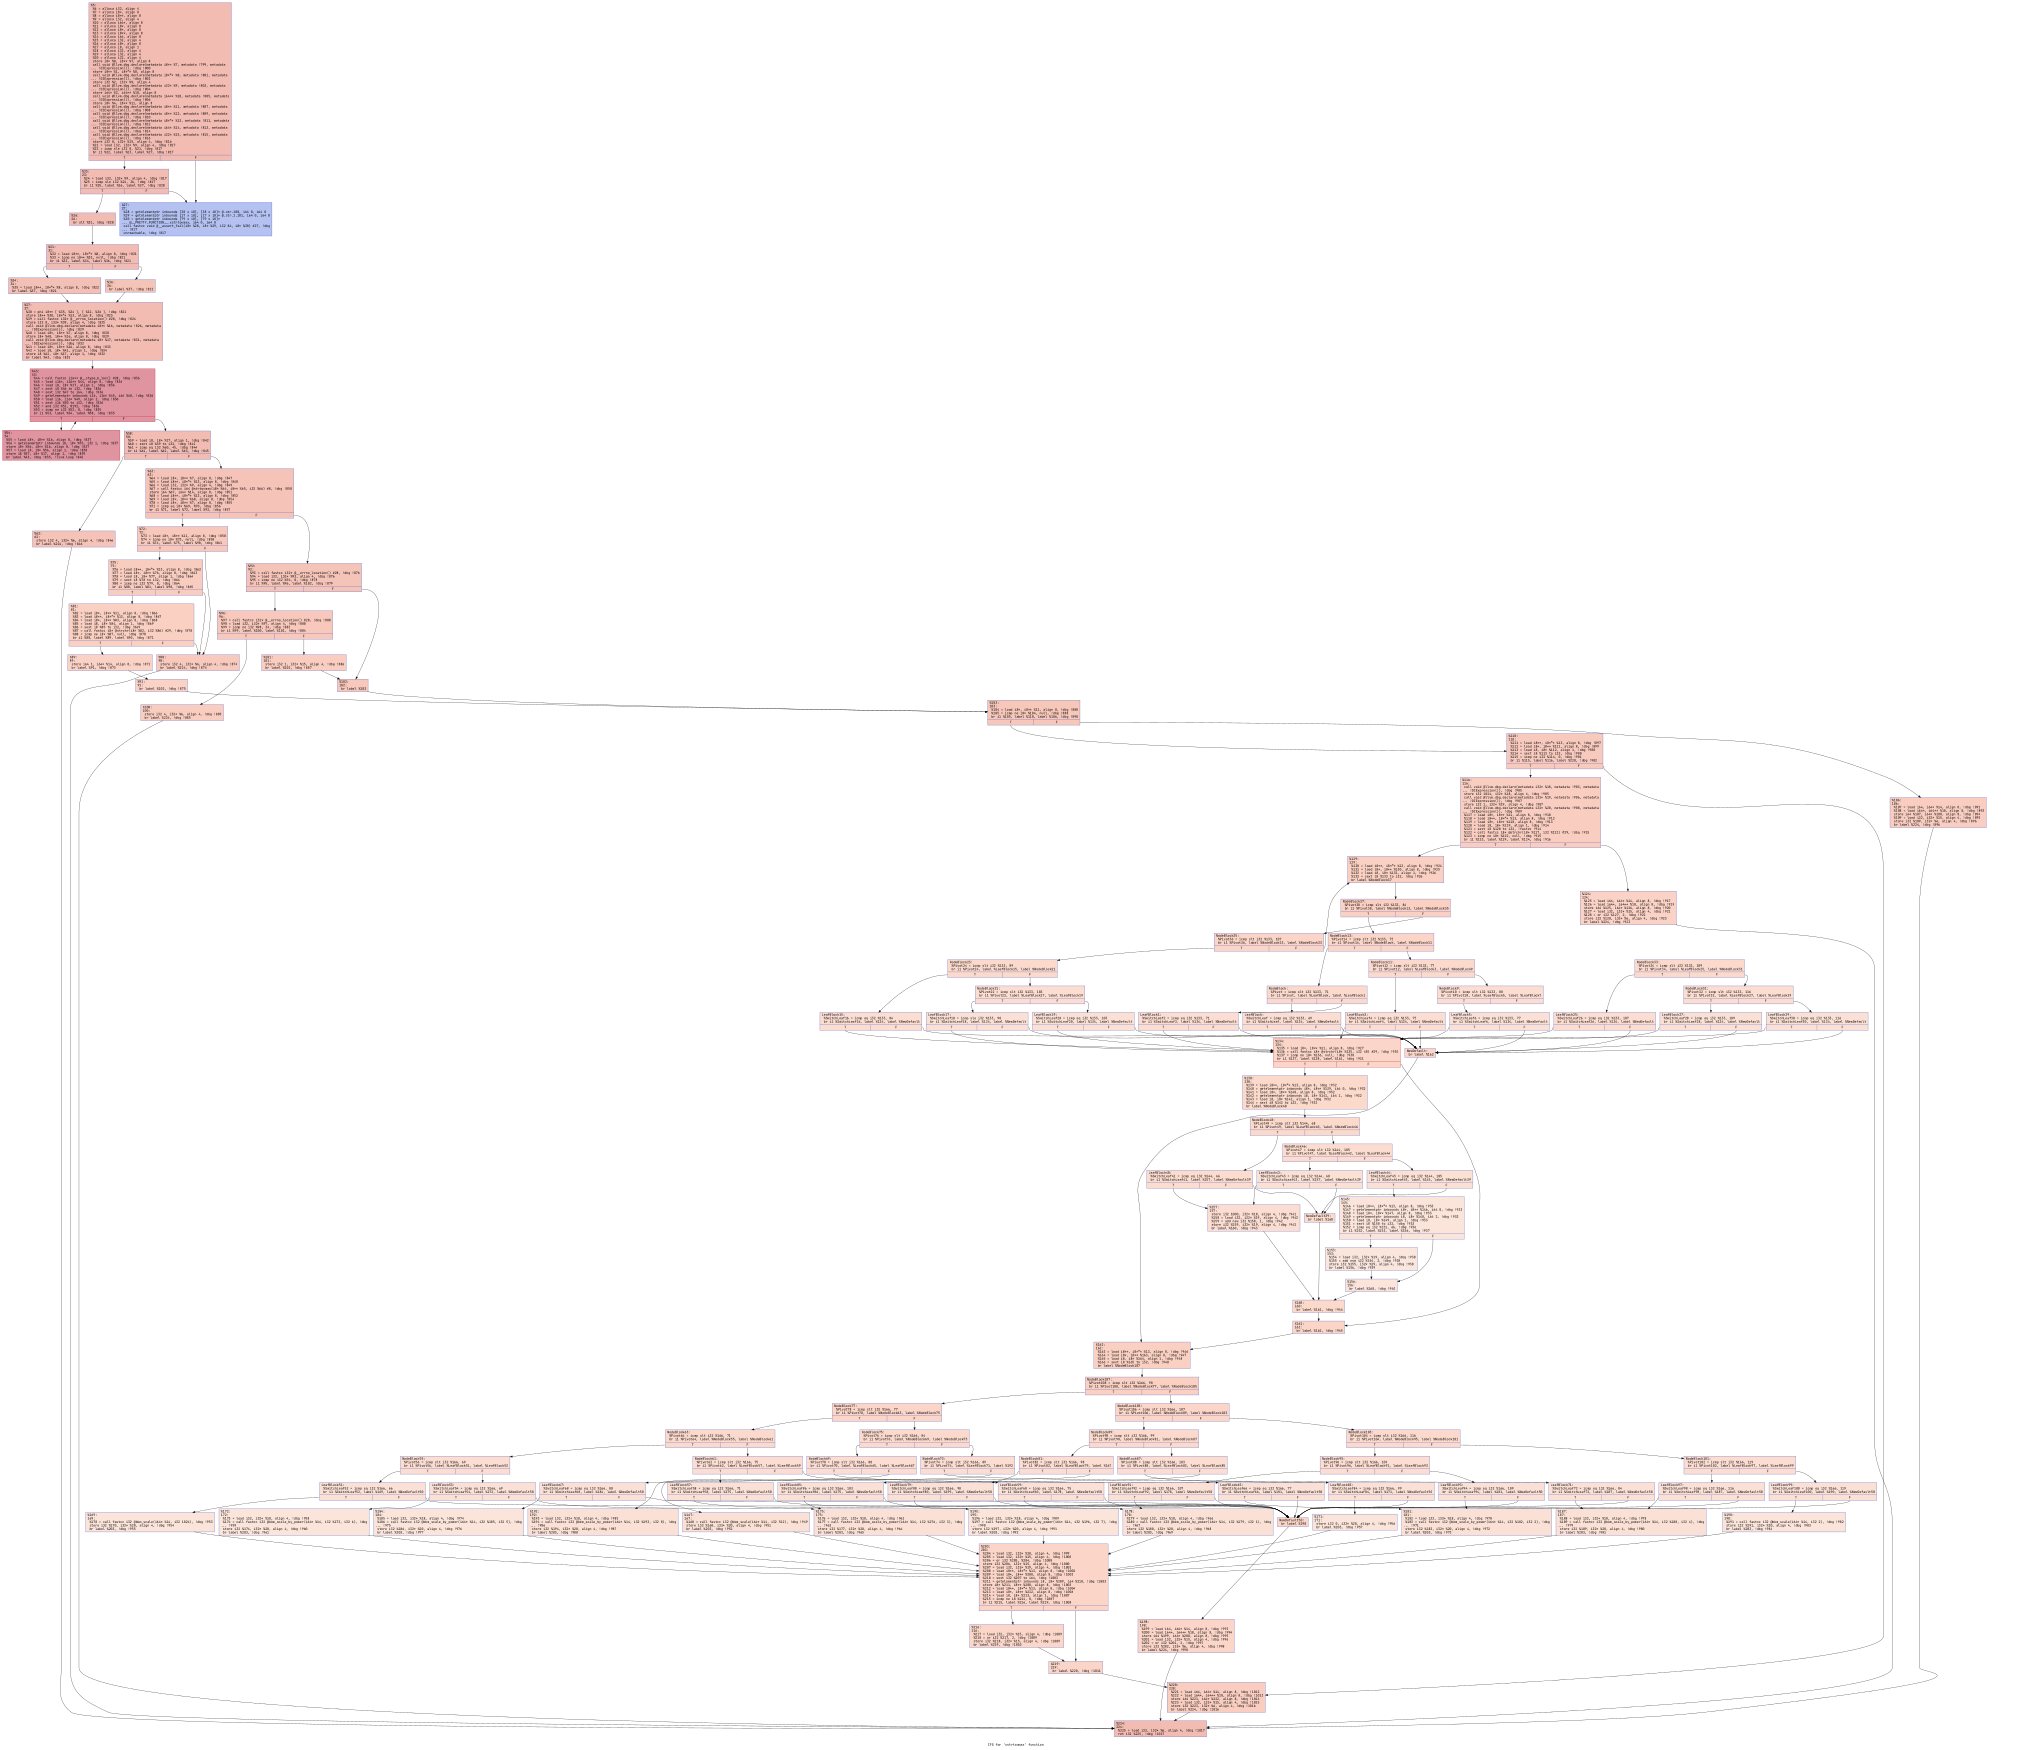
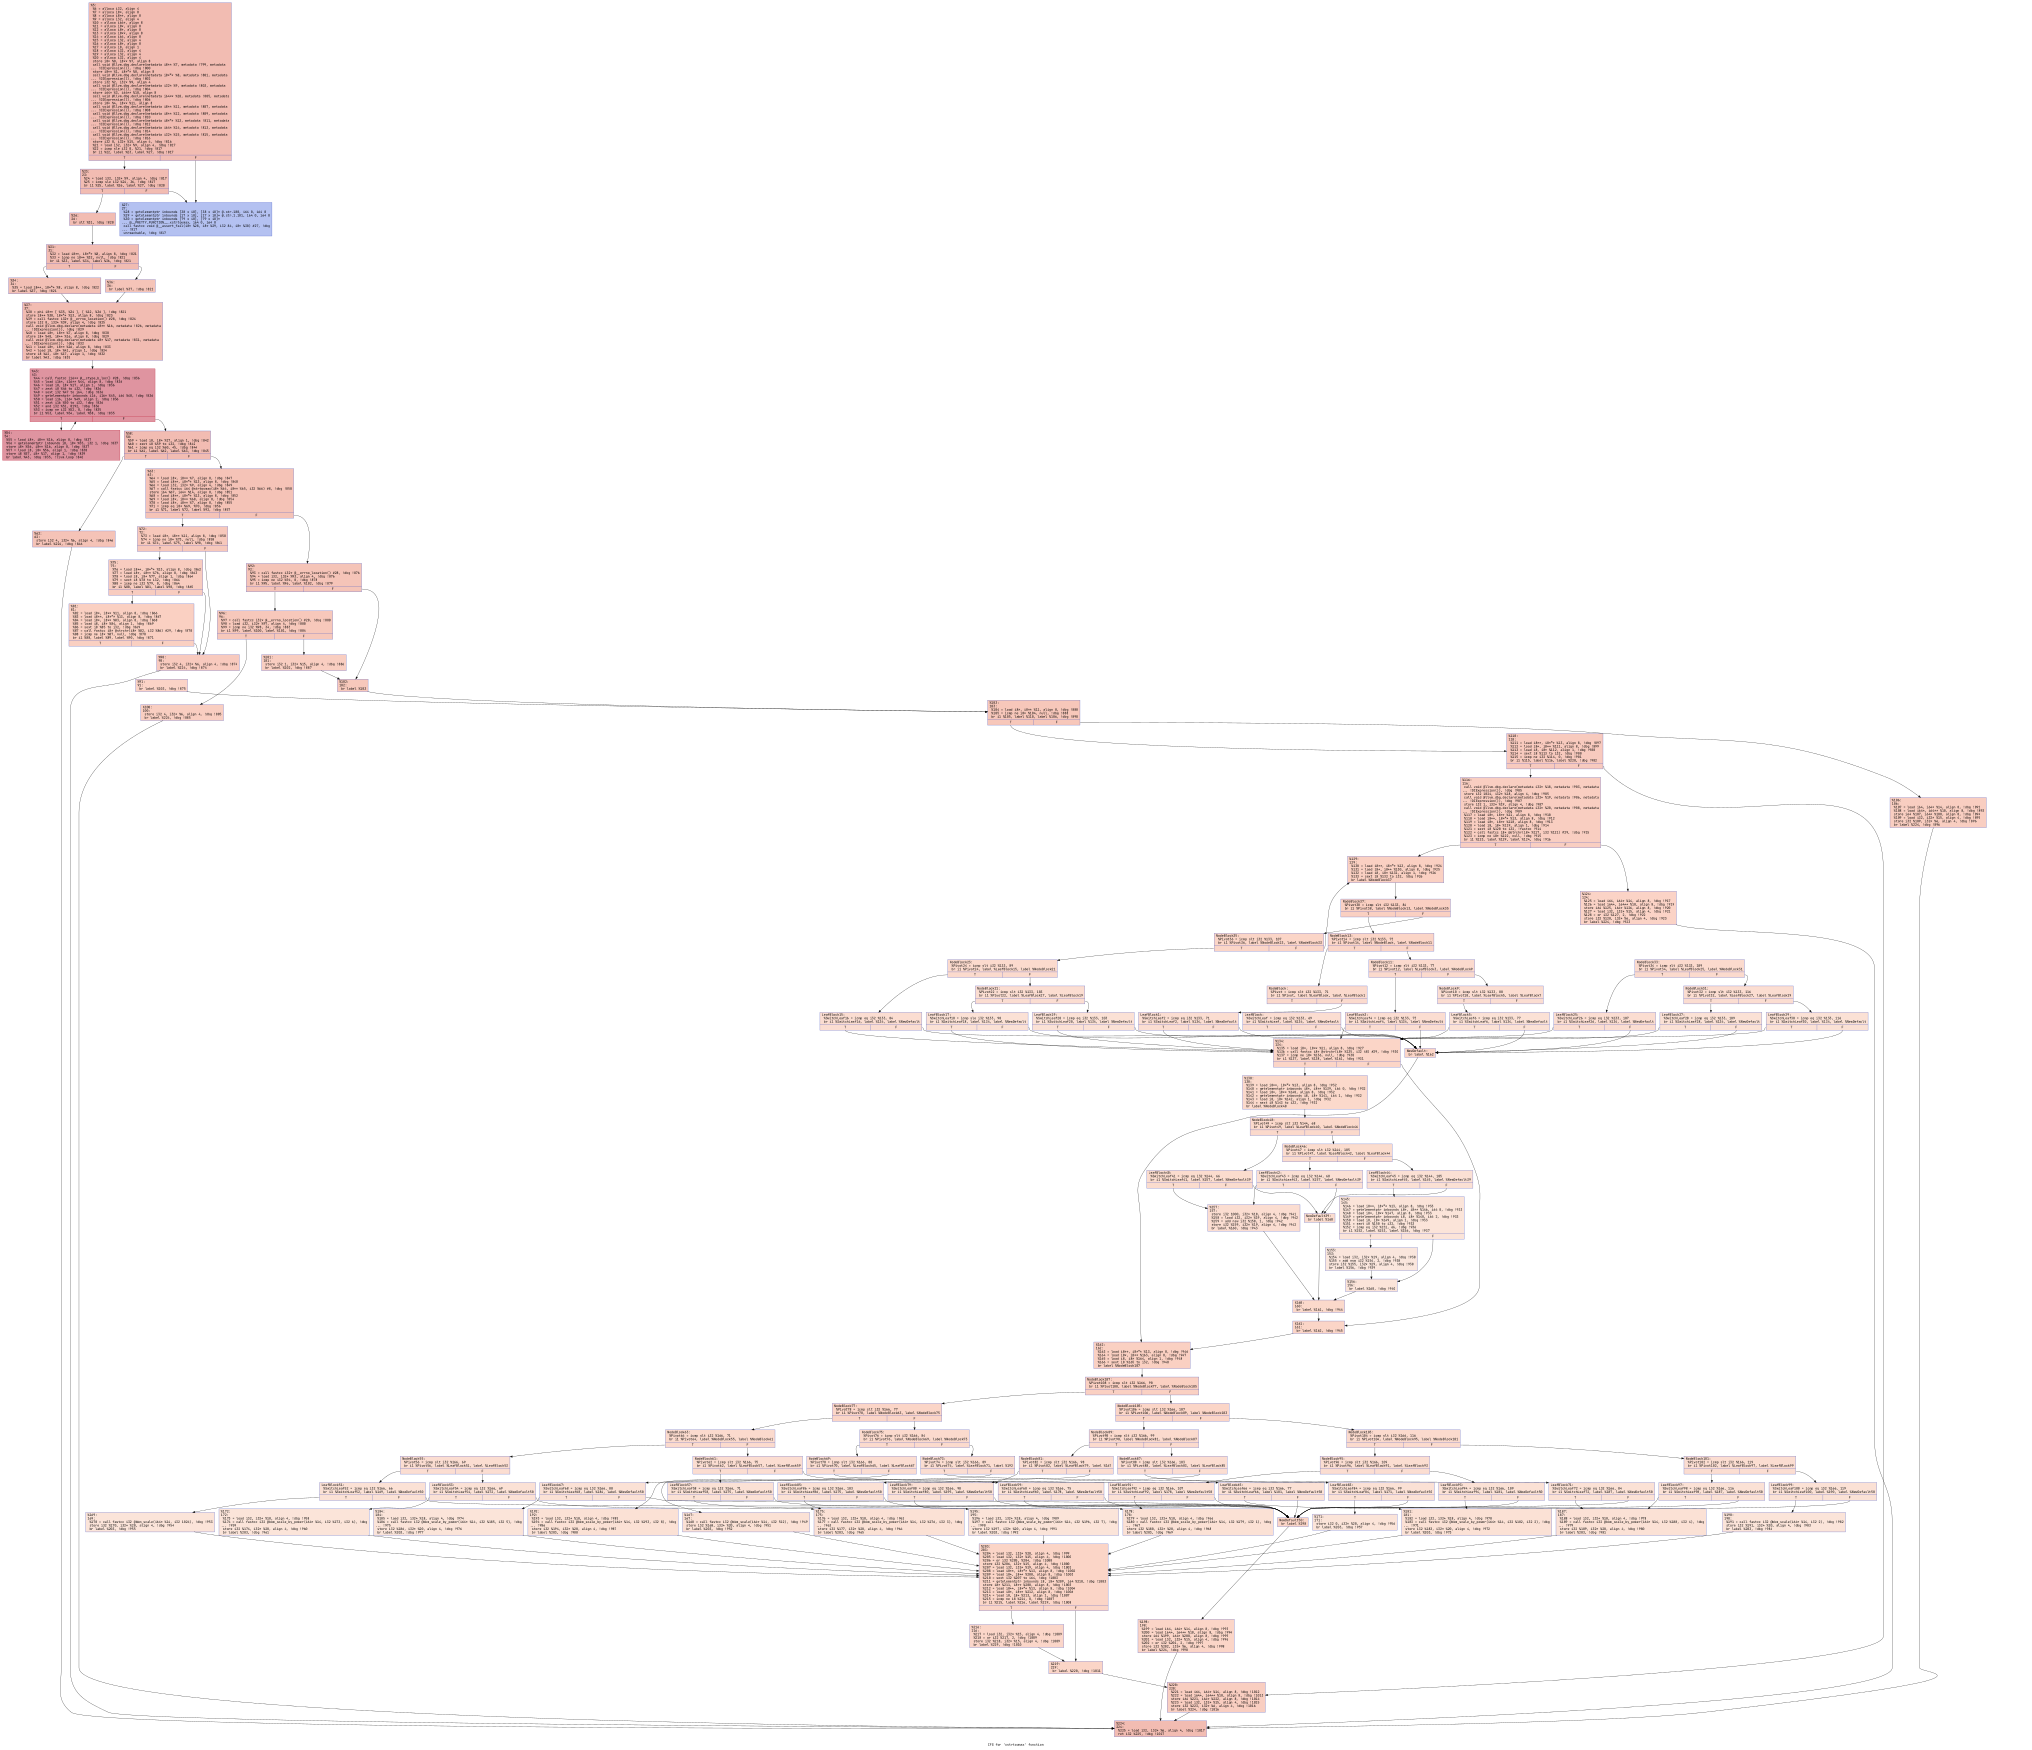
(110, 663) -> none
(1292, 1007) -> none
(1337, 1053) -> (1337, 1053)
